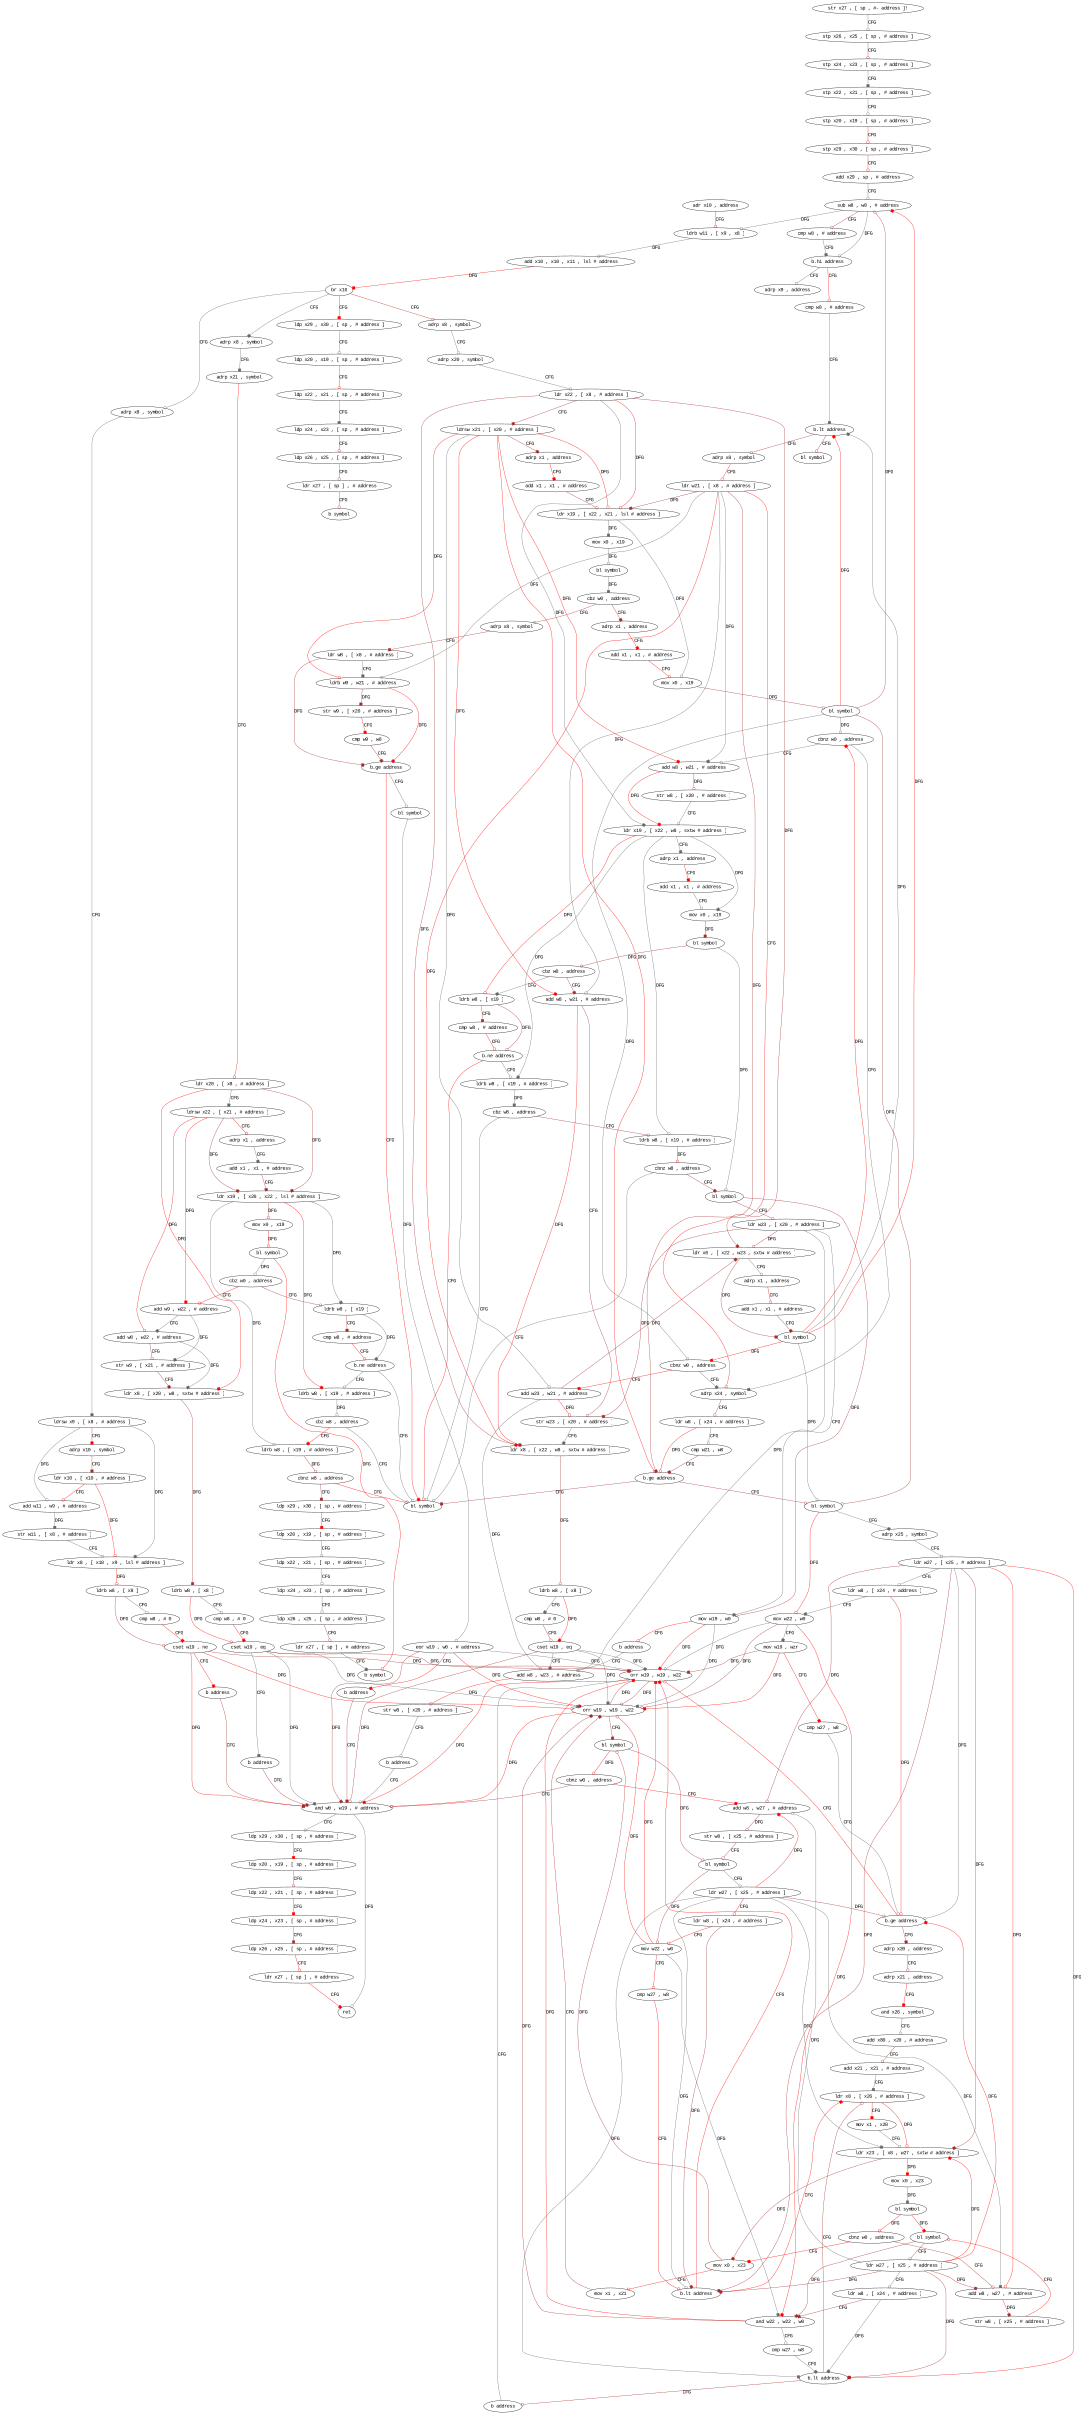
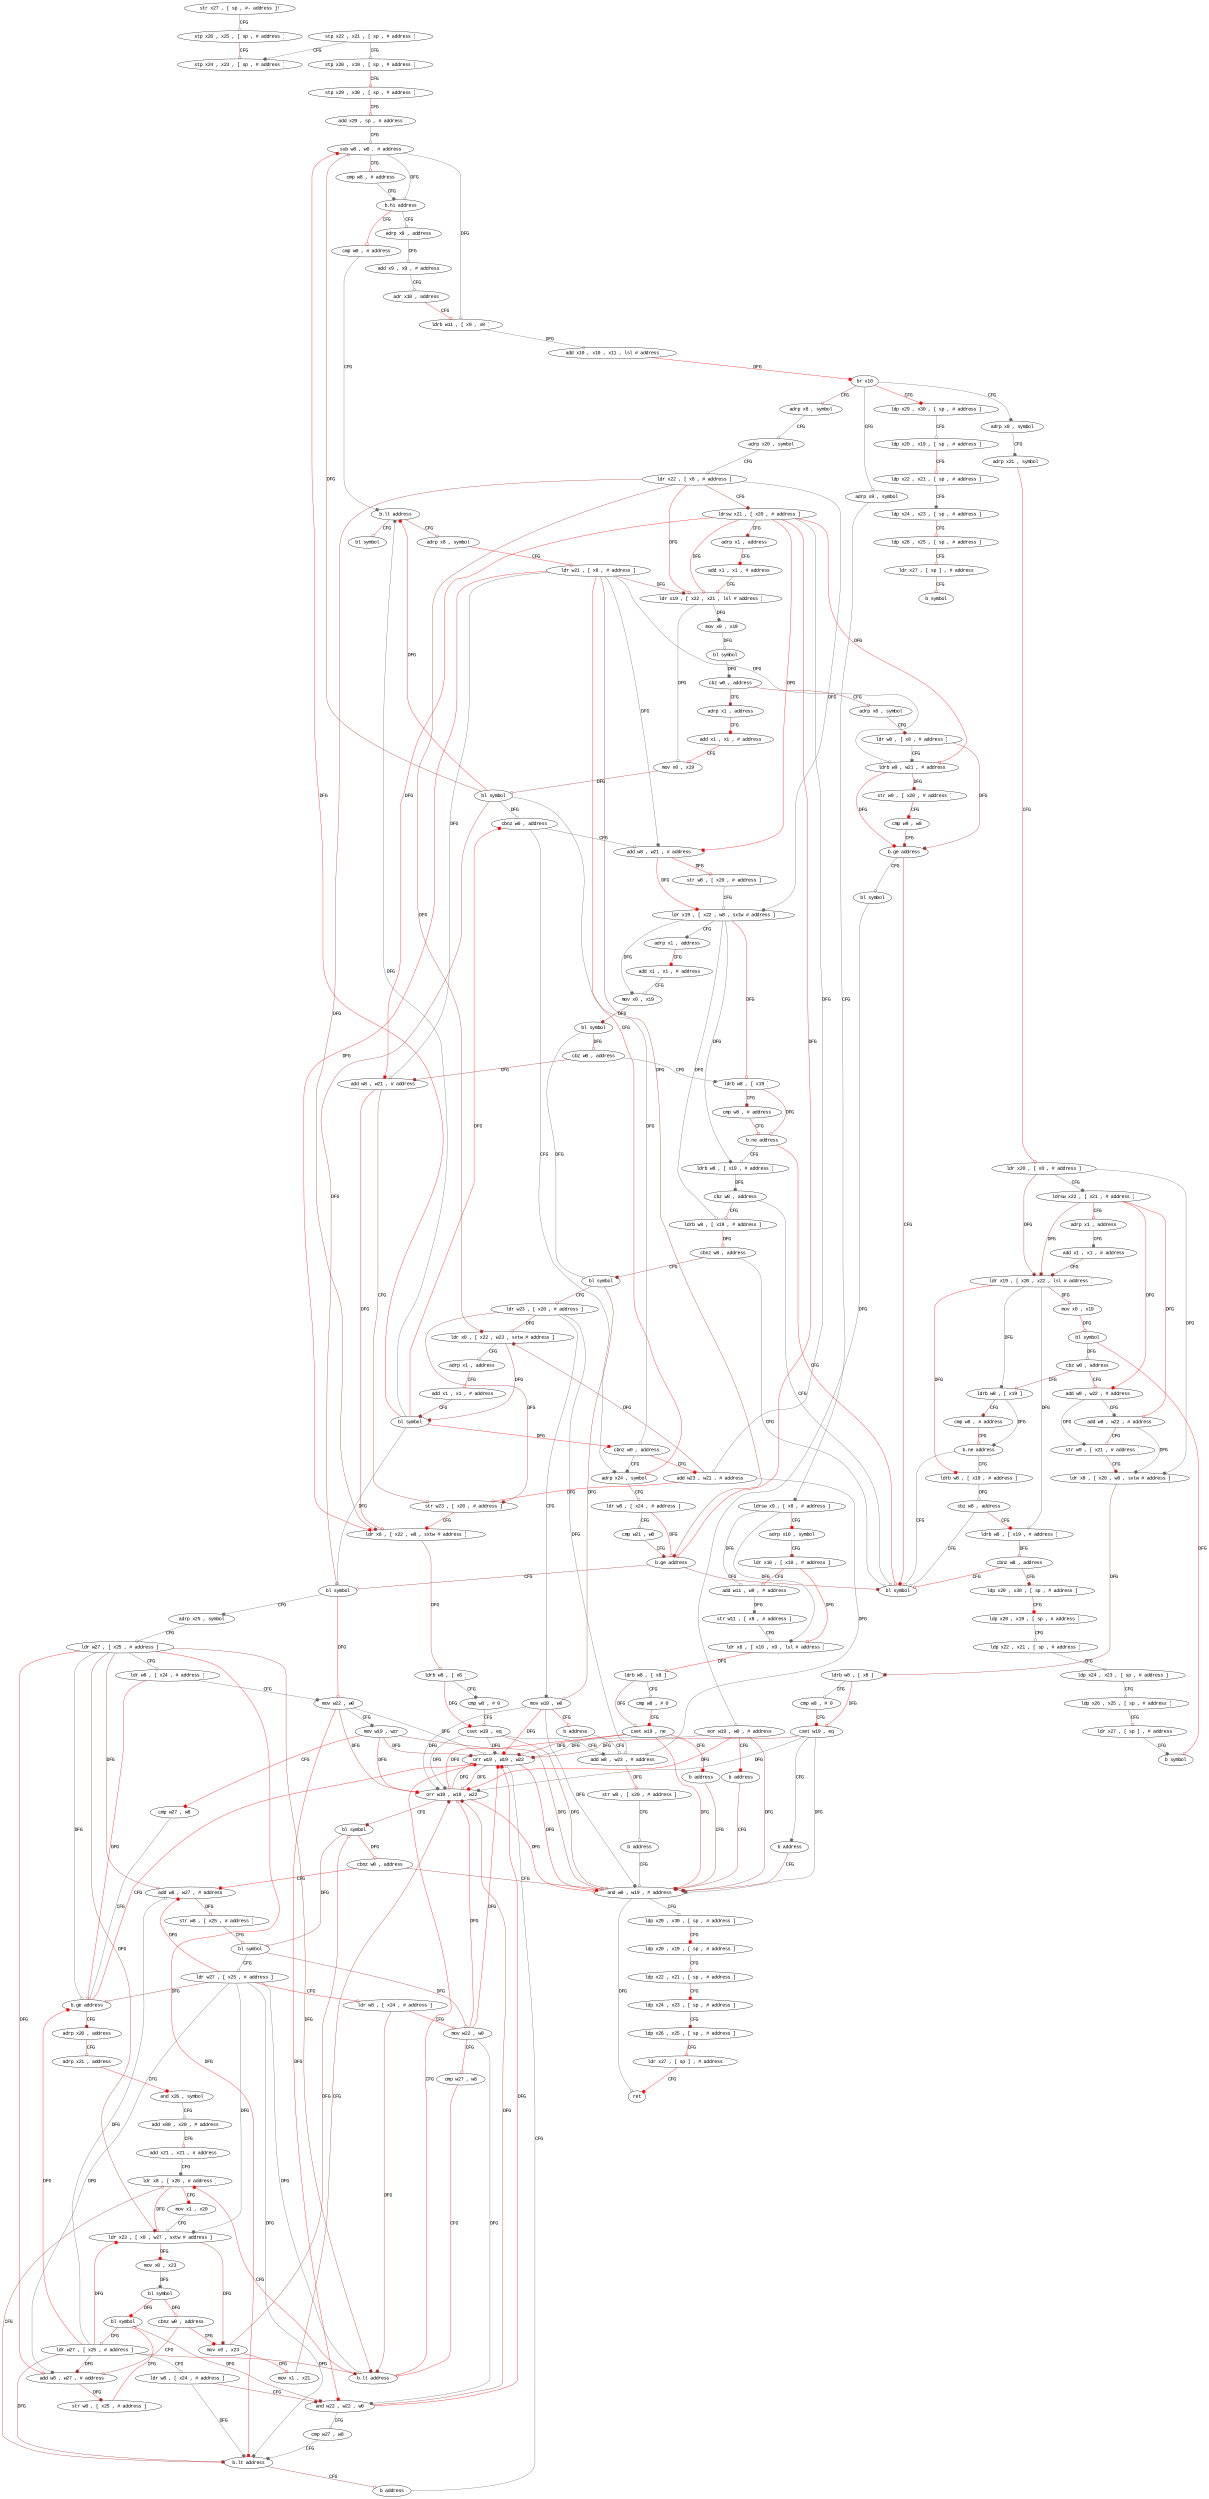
(868, 77) -> (307, 50)
none -> (408, 269)
(177, 1240) -> (1186, 1290)
(568, 1435) -> (441, 1520)
none -> (542, 1761)
none -> (577, 1802)
